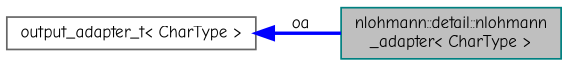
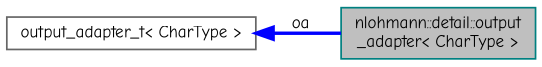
(451, 33) -> (438, 33)
